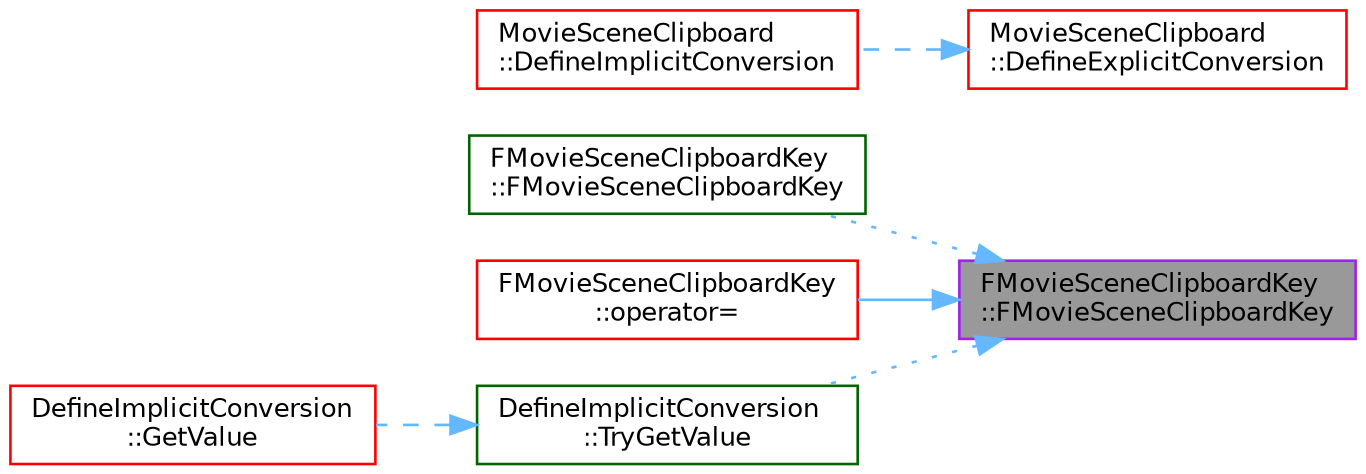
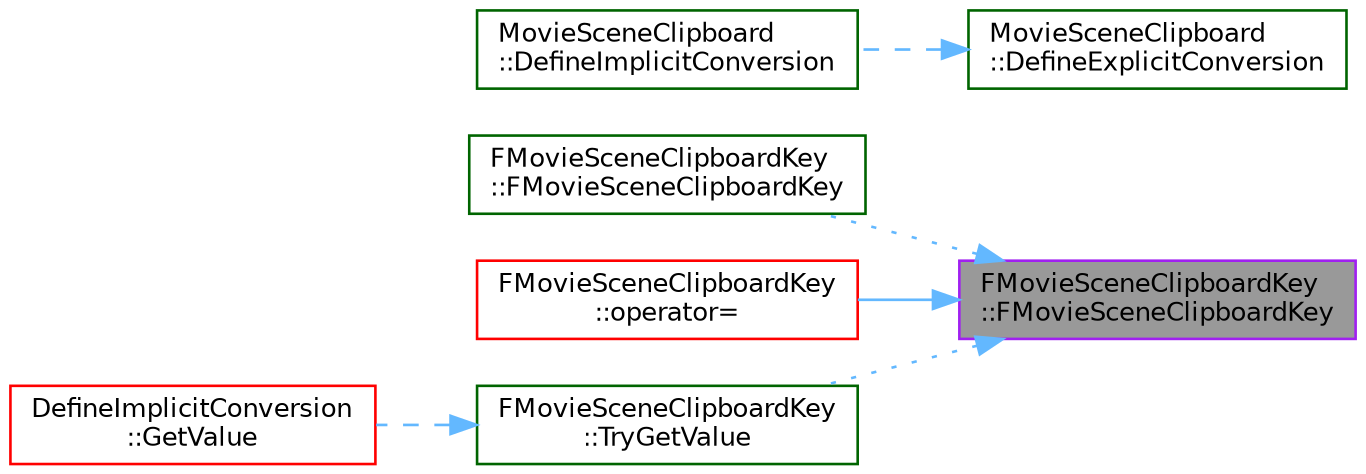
(667, 50) -> (667, 50)
(1157, 50) -> (1157, 50)
(667, 425) -> (667, 425)
